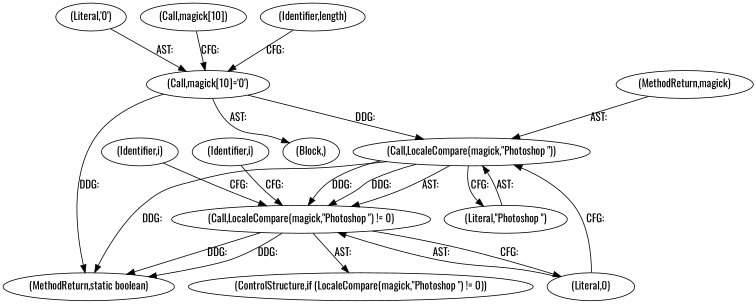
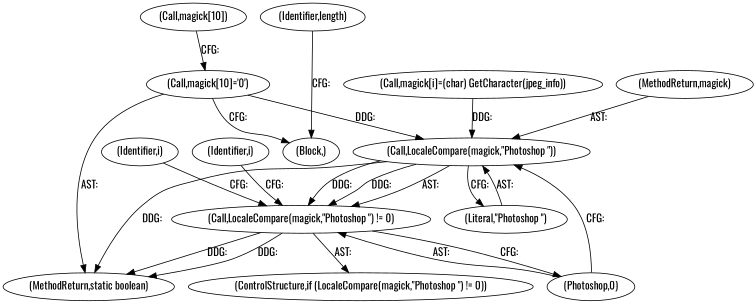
(91, 17) -> none
(264, 48) -> (312, 81)
none -> (473, 84)
(239, 118) -> (239, 118)
(91, 186) -> (91, 186)
(591, 287) -> (591, 287)
